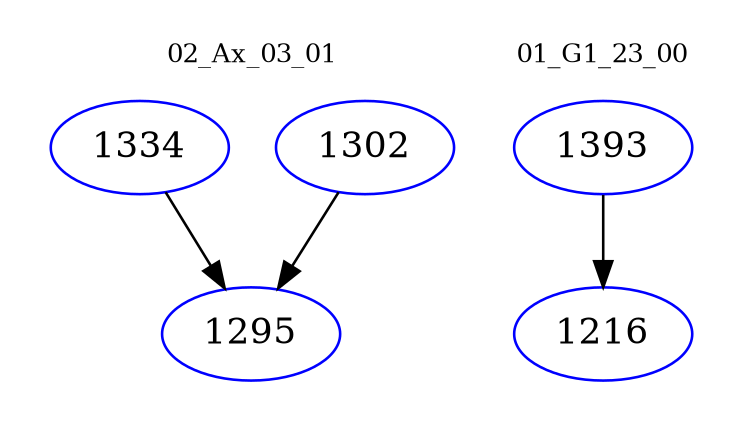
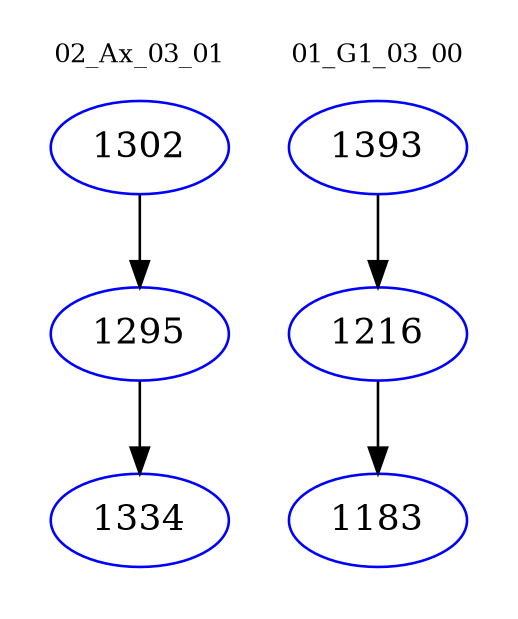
(603, 56) -> (378, 56)
(188, 229) -> (140, 414)
none -> (378, 520)
